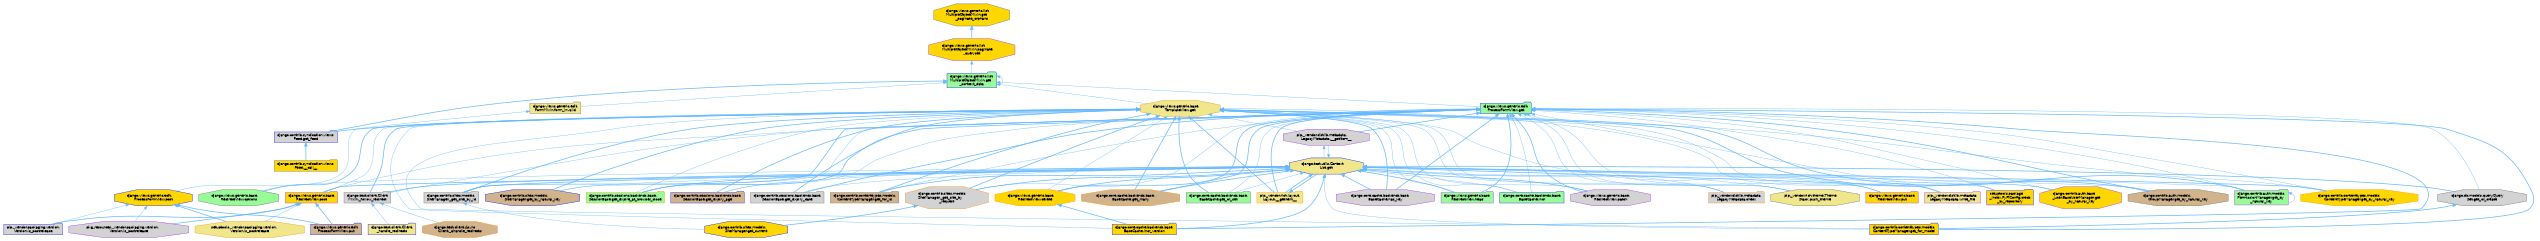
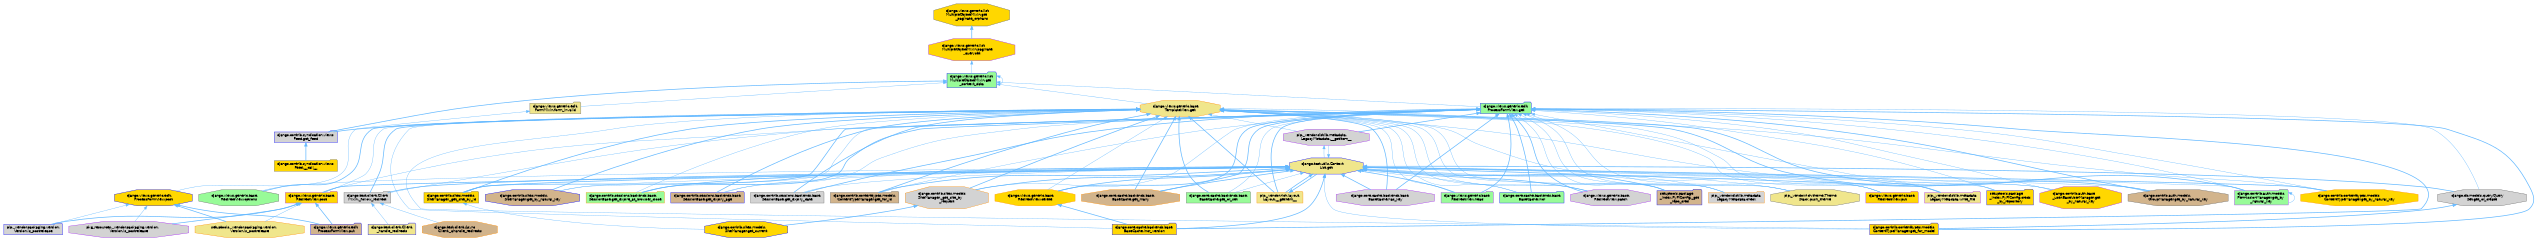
none -> (1601, 148)
(1525, 154) -> (1525, 154)
(451, 198) -> (451, 198)
none -> (1679, 198)
